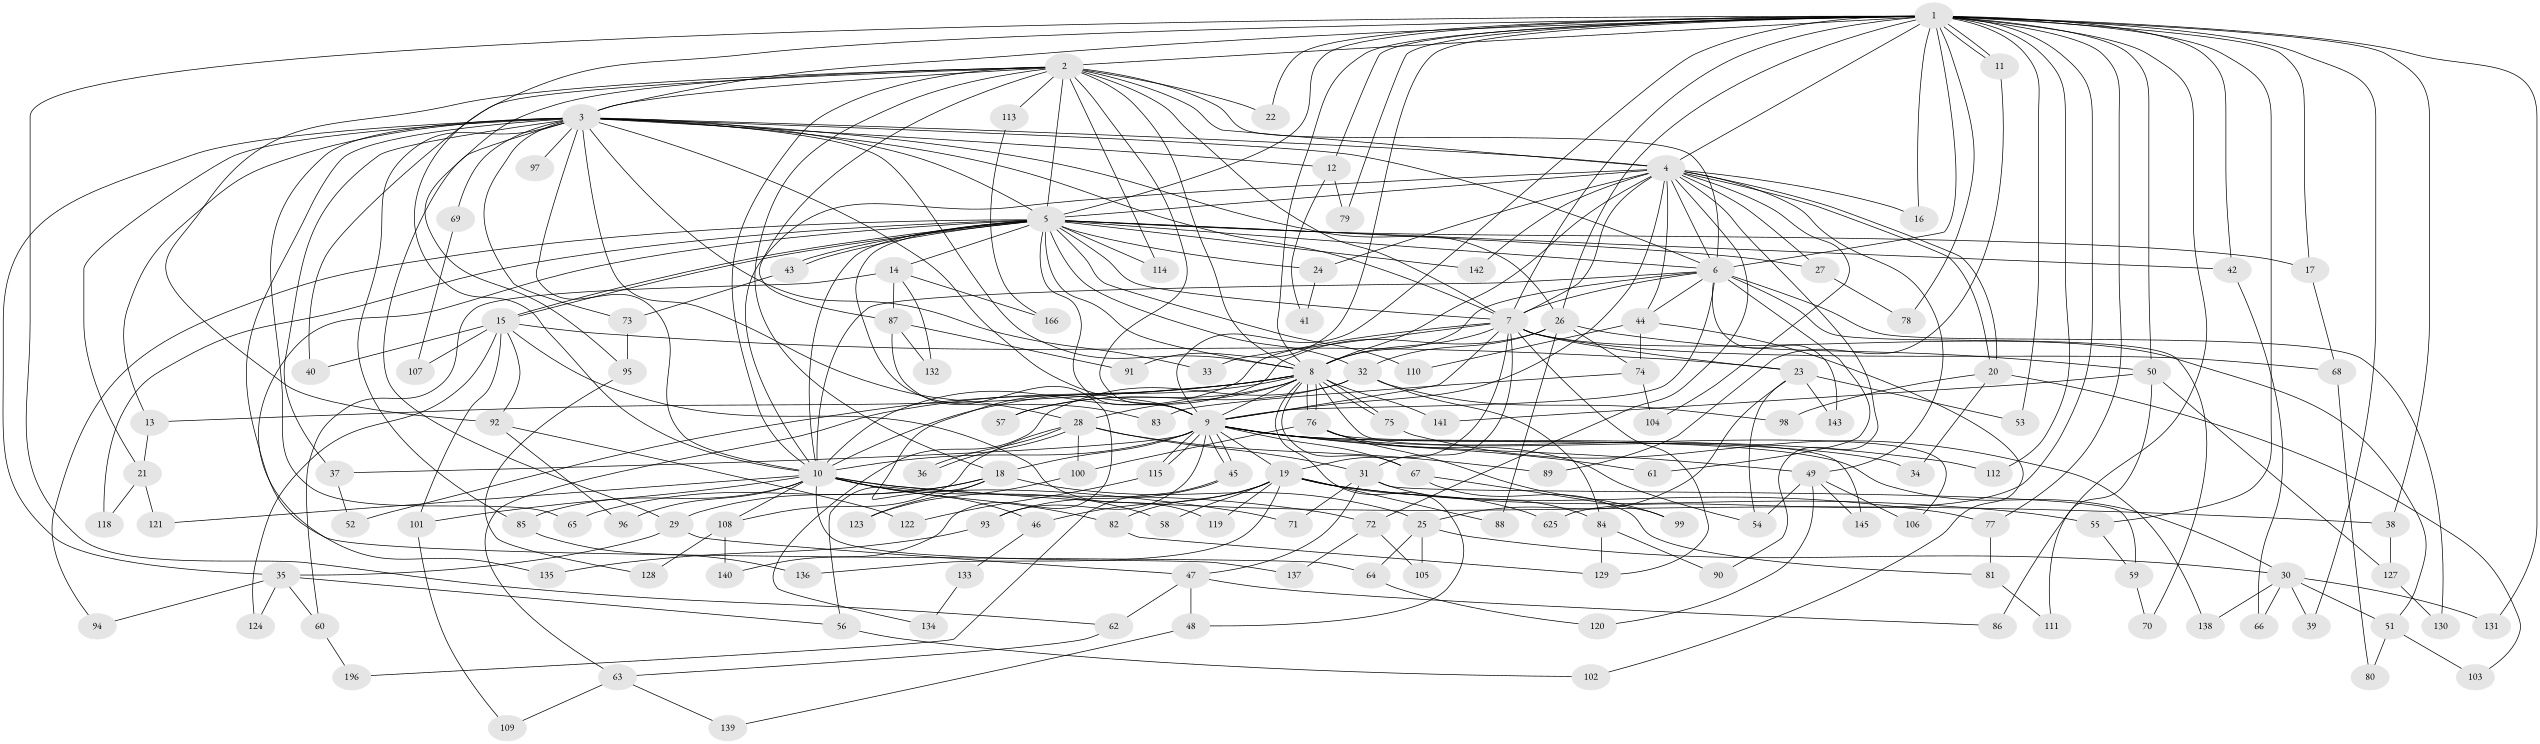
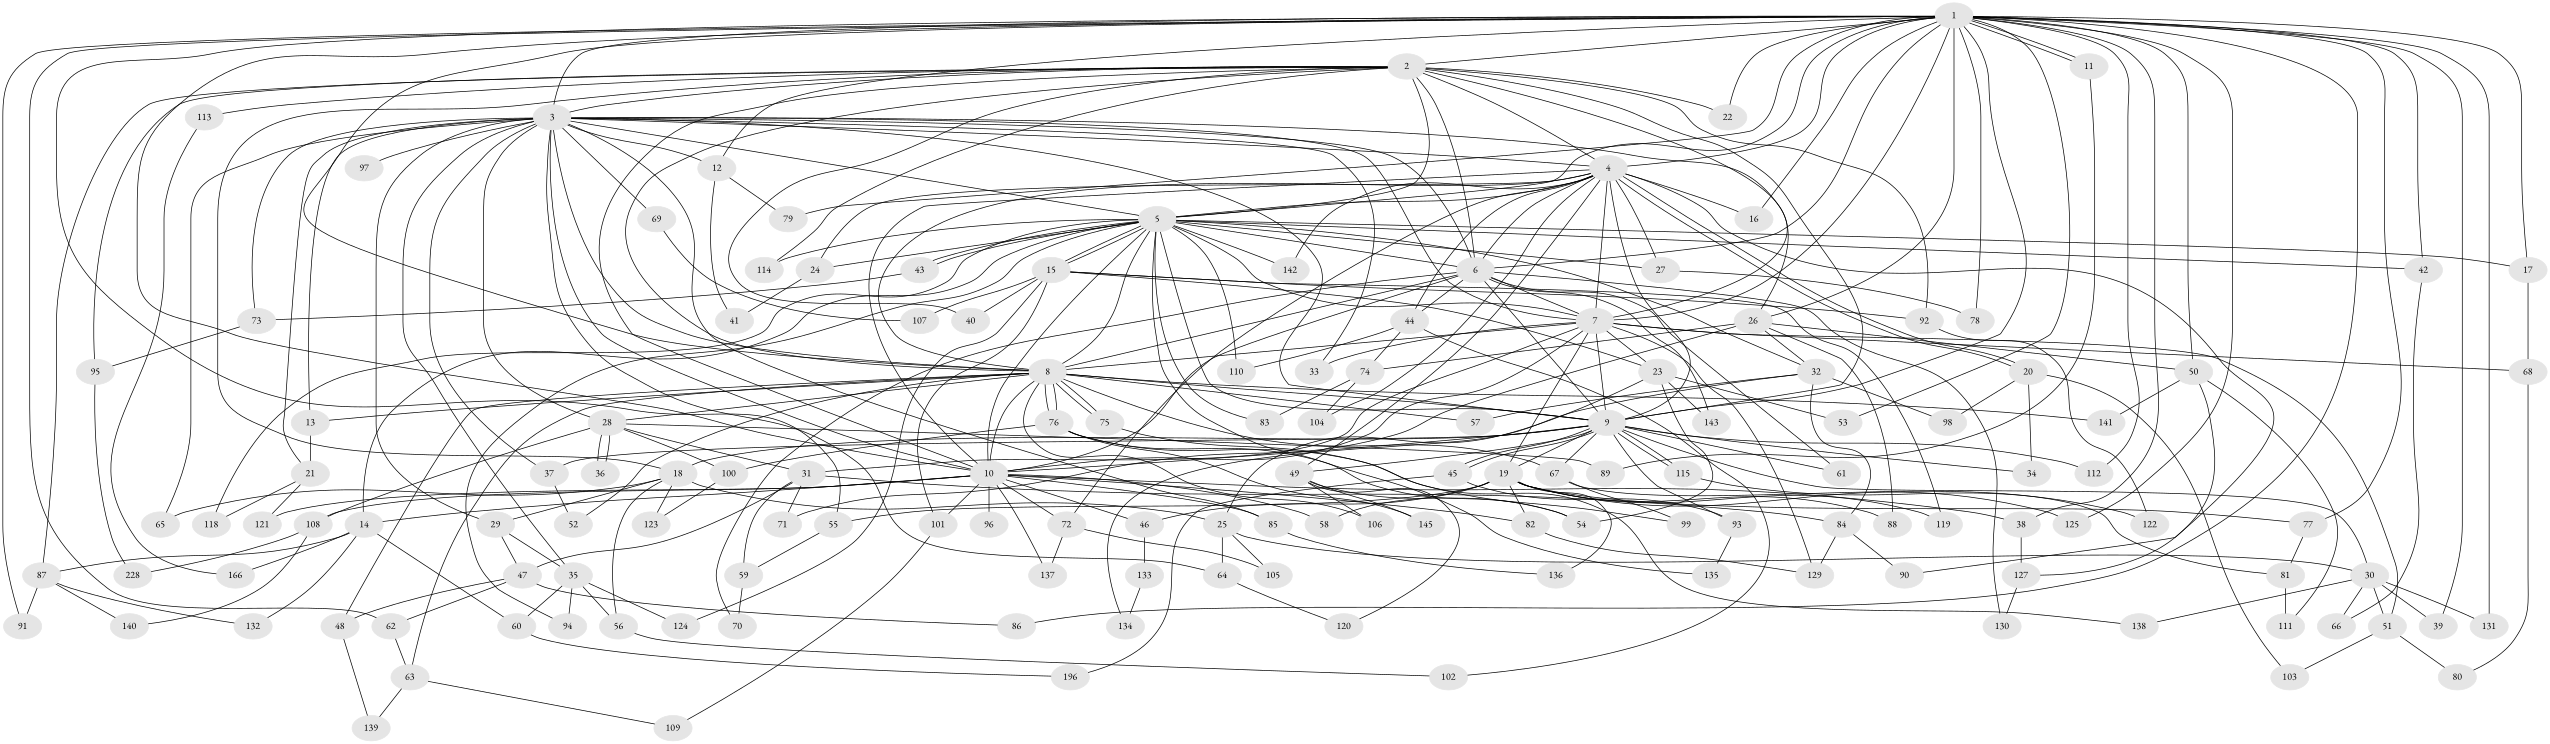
(546, 463) -> none
none -> (676, 497)
(1551, 525) -> (2072, 525)
(649, 575) -> (133, 575)
